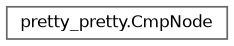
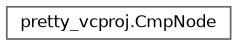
(117, 23) -> (119, 23)
